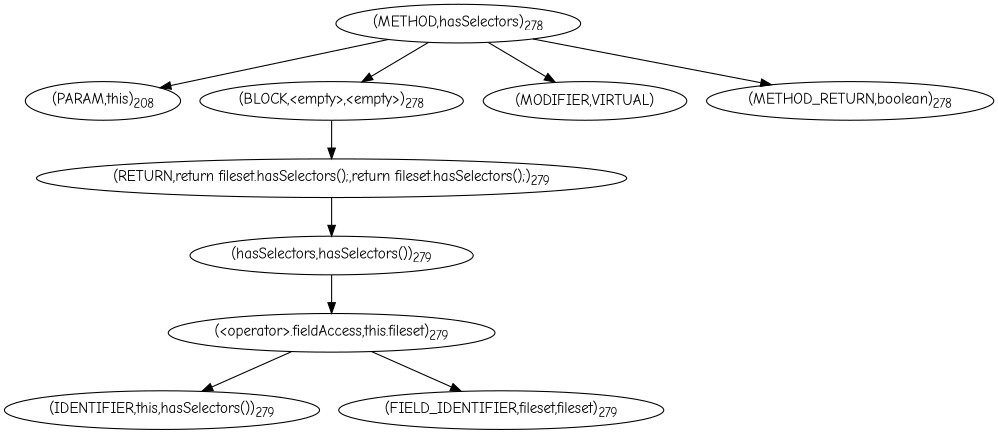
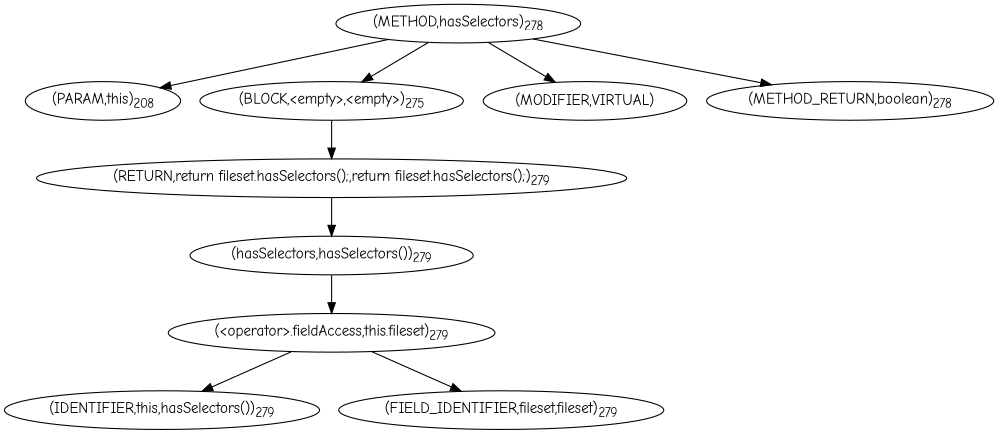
(415, 99) -> (415, 99)
